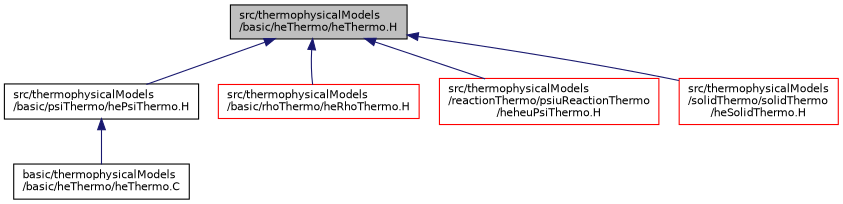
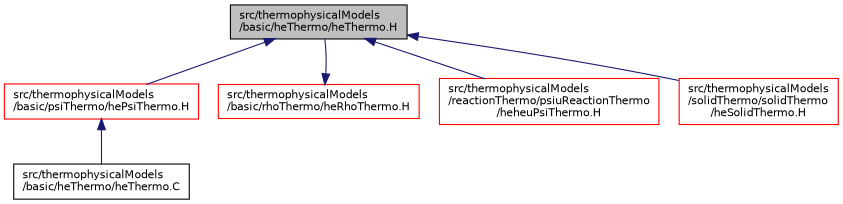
(311, 67) -> (326, 56)
(101, 101) -> (101, 101)
(101, 182) -> (101, 182)
